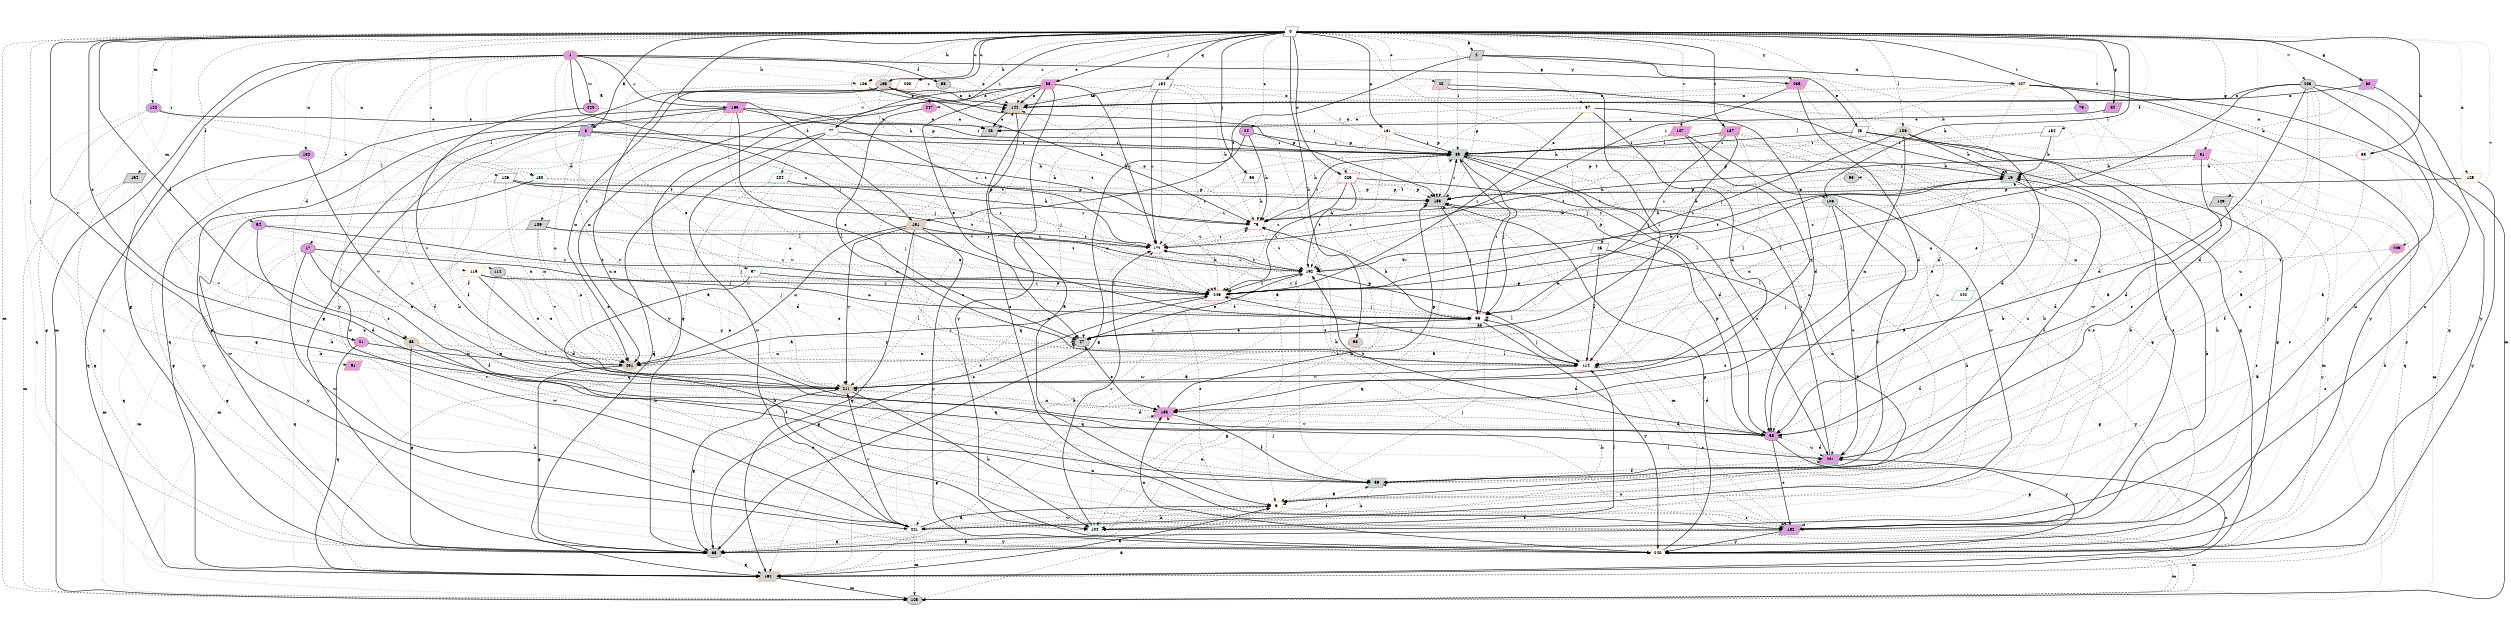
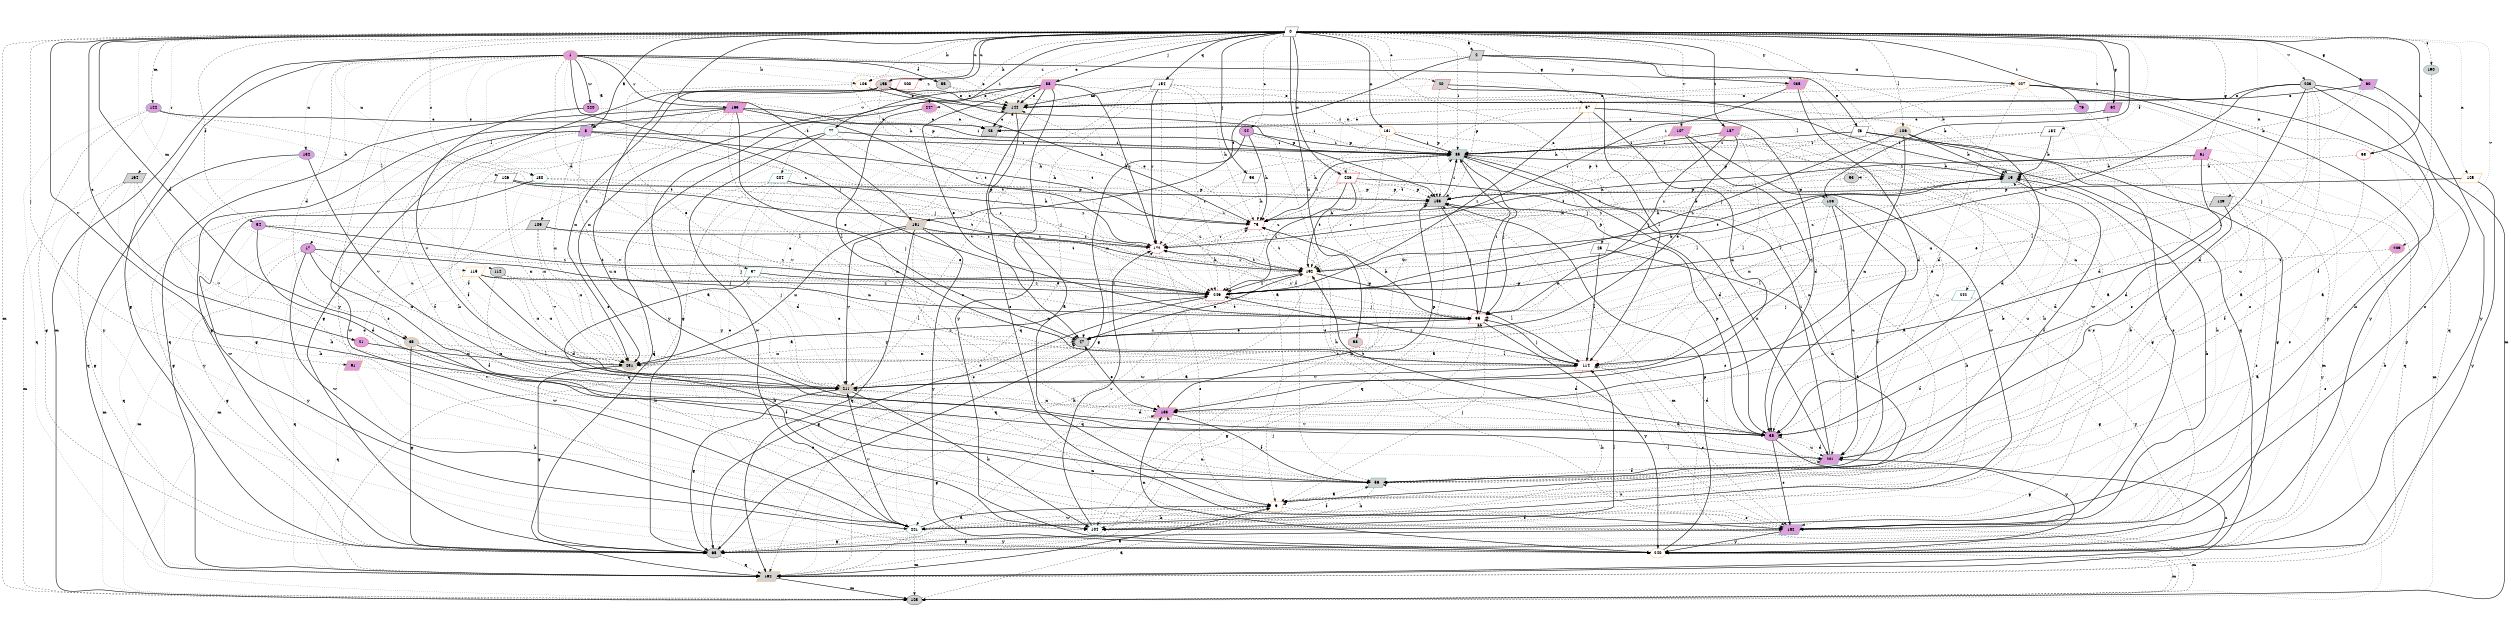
none -> (2431, 70)
(329, 564) -> (329, 564)
